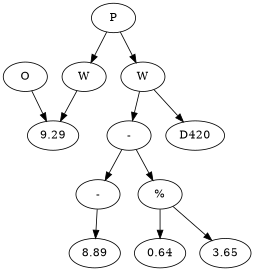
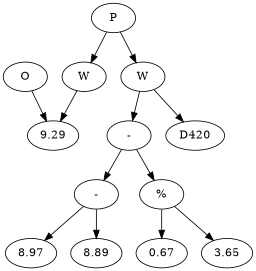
none -> (31, 253)
(160, 253) -> (162, 253)
